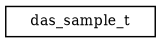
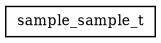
(80, 22) -> (80, 22)
